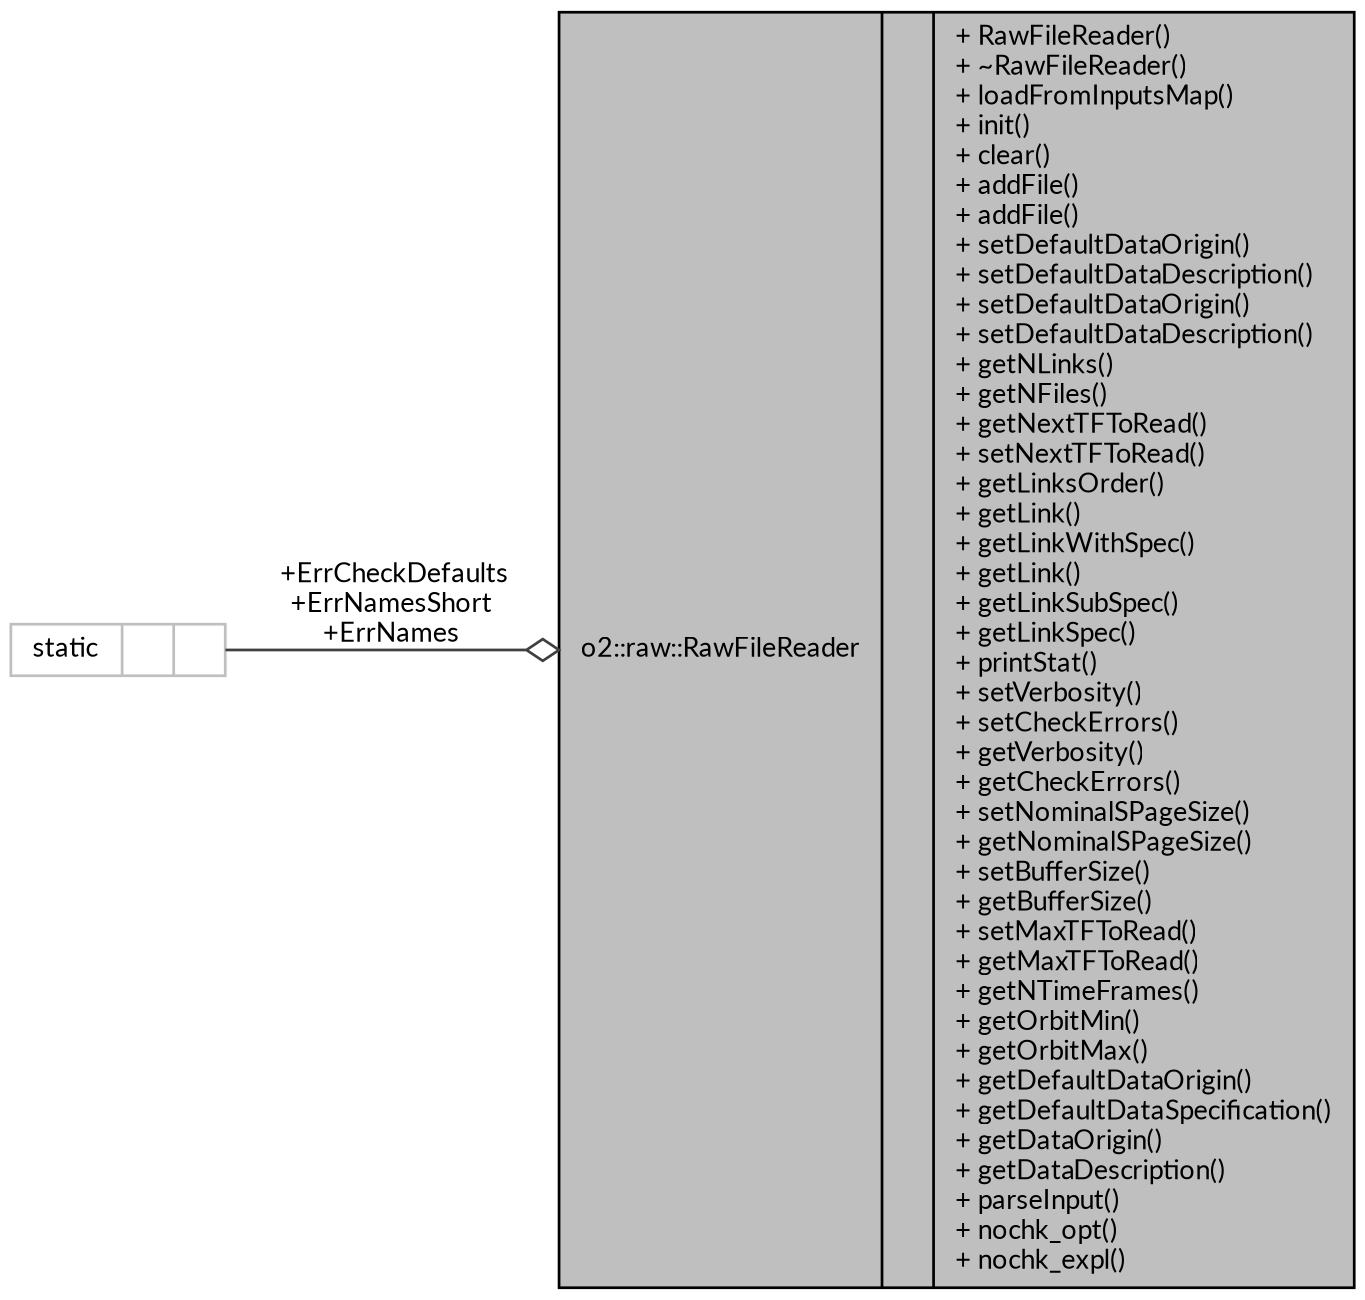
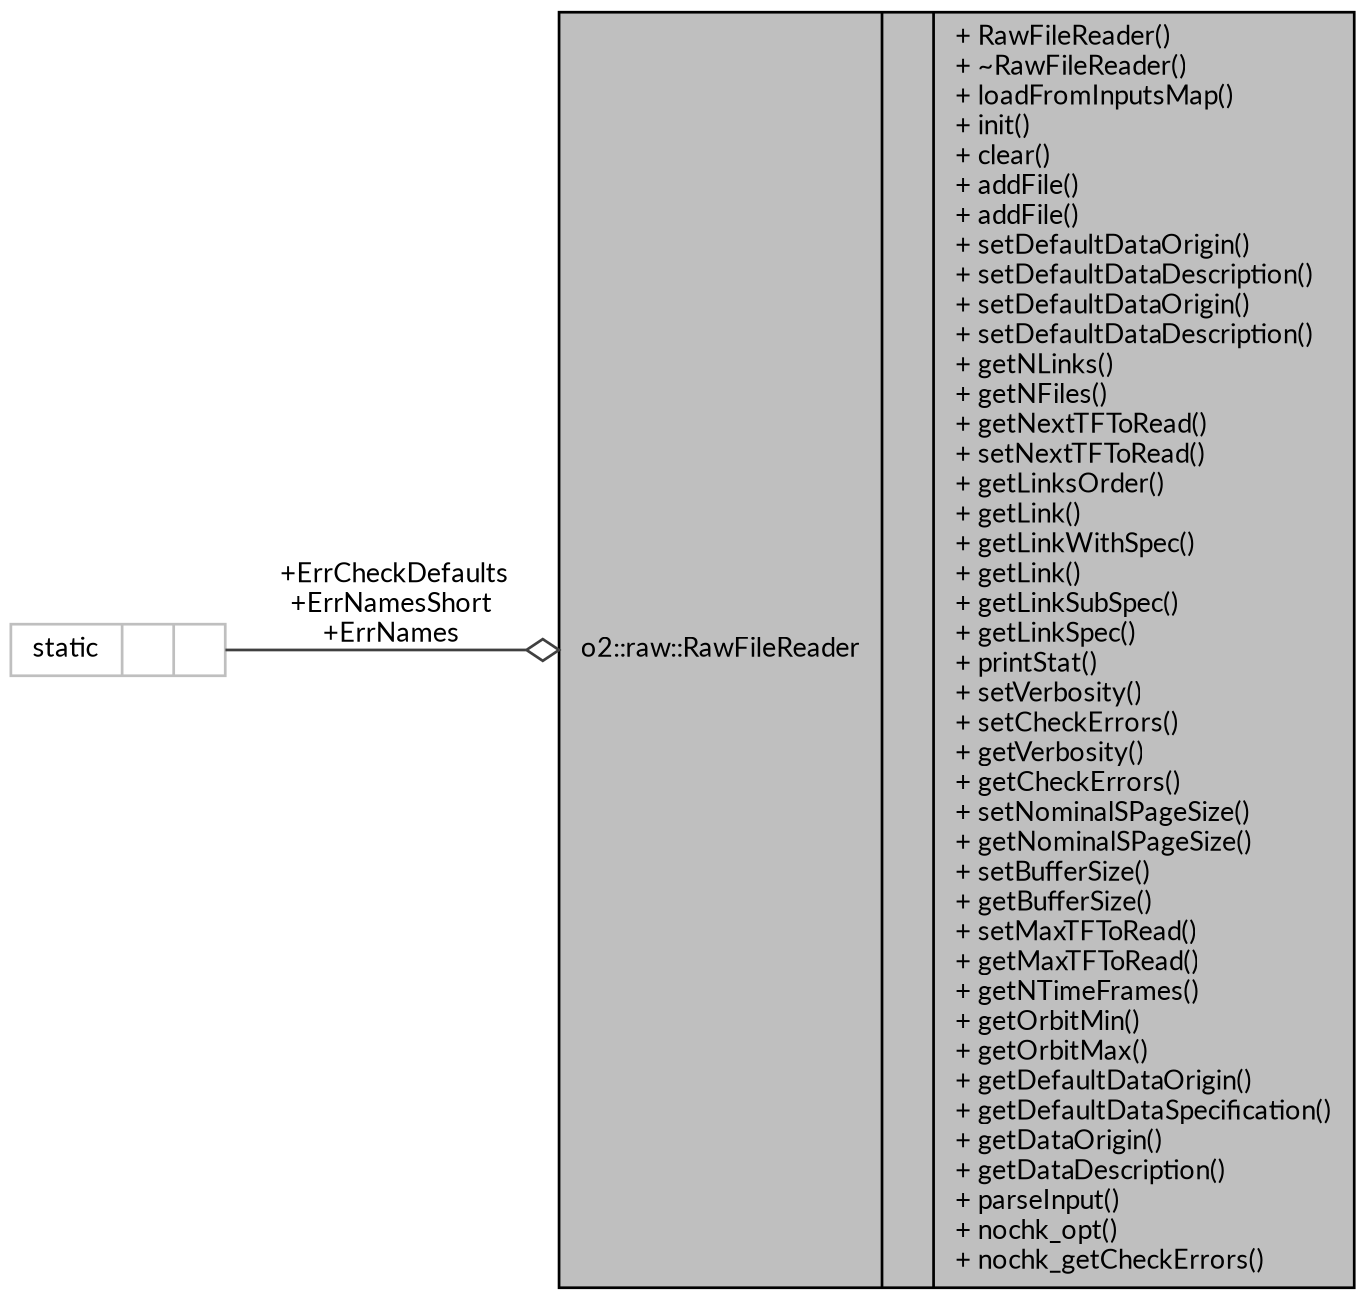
(1042, 1261) -> (1111, 1261)
